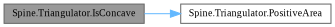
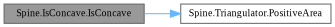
(74, 14) -> (74, 14)
